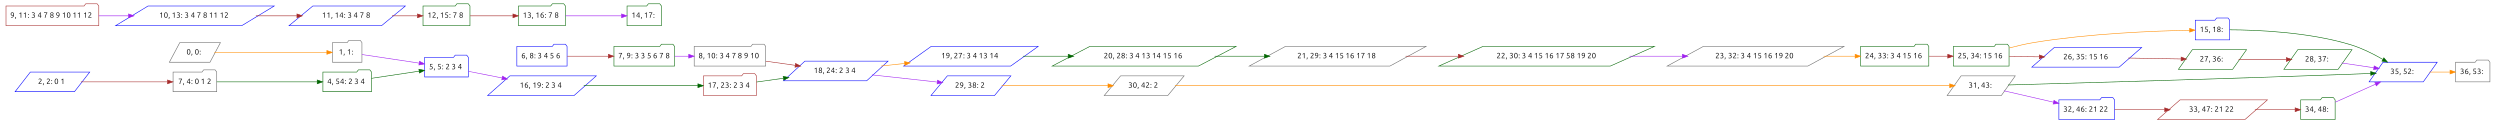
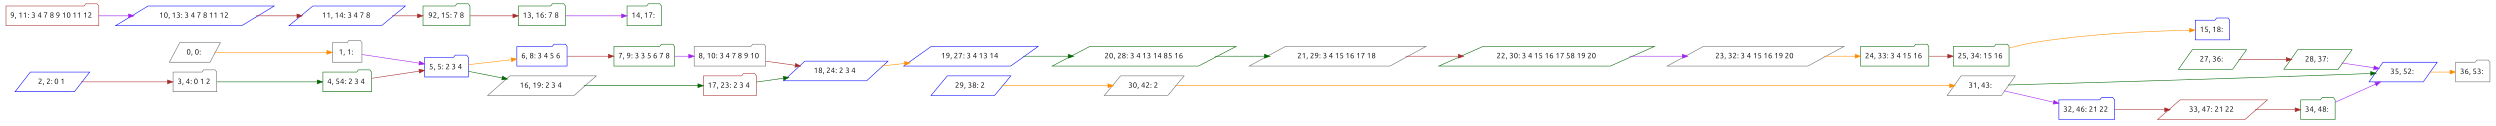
(446, 16) -> (446, 16)
(2308, 36) -> none
(1144, 56) -> (1144, 56)
(2087, 57) -> none
none -> (490, 62)
(395, 75) -> (395, 75)
(485, 75) -> (485, 75)
(905, 78) -> none
(195, 82) -> (195, 82)
(542, 86) -> (542, 86)
